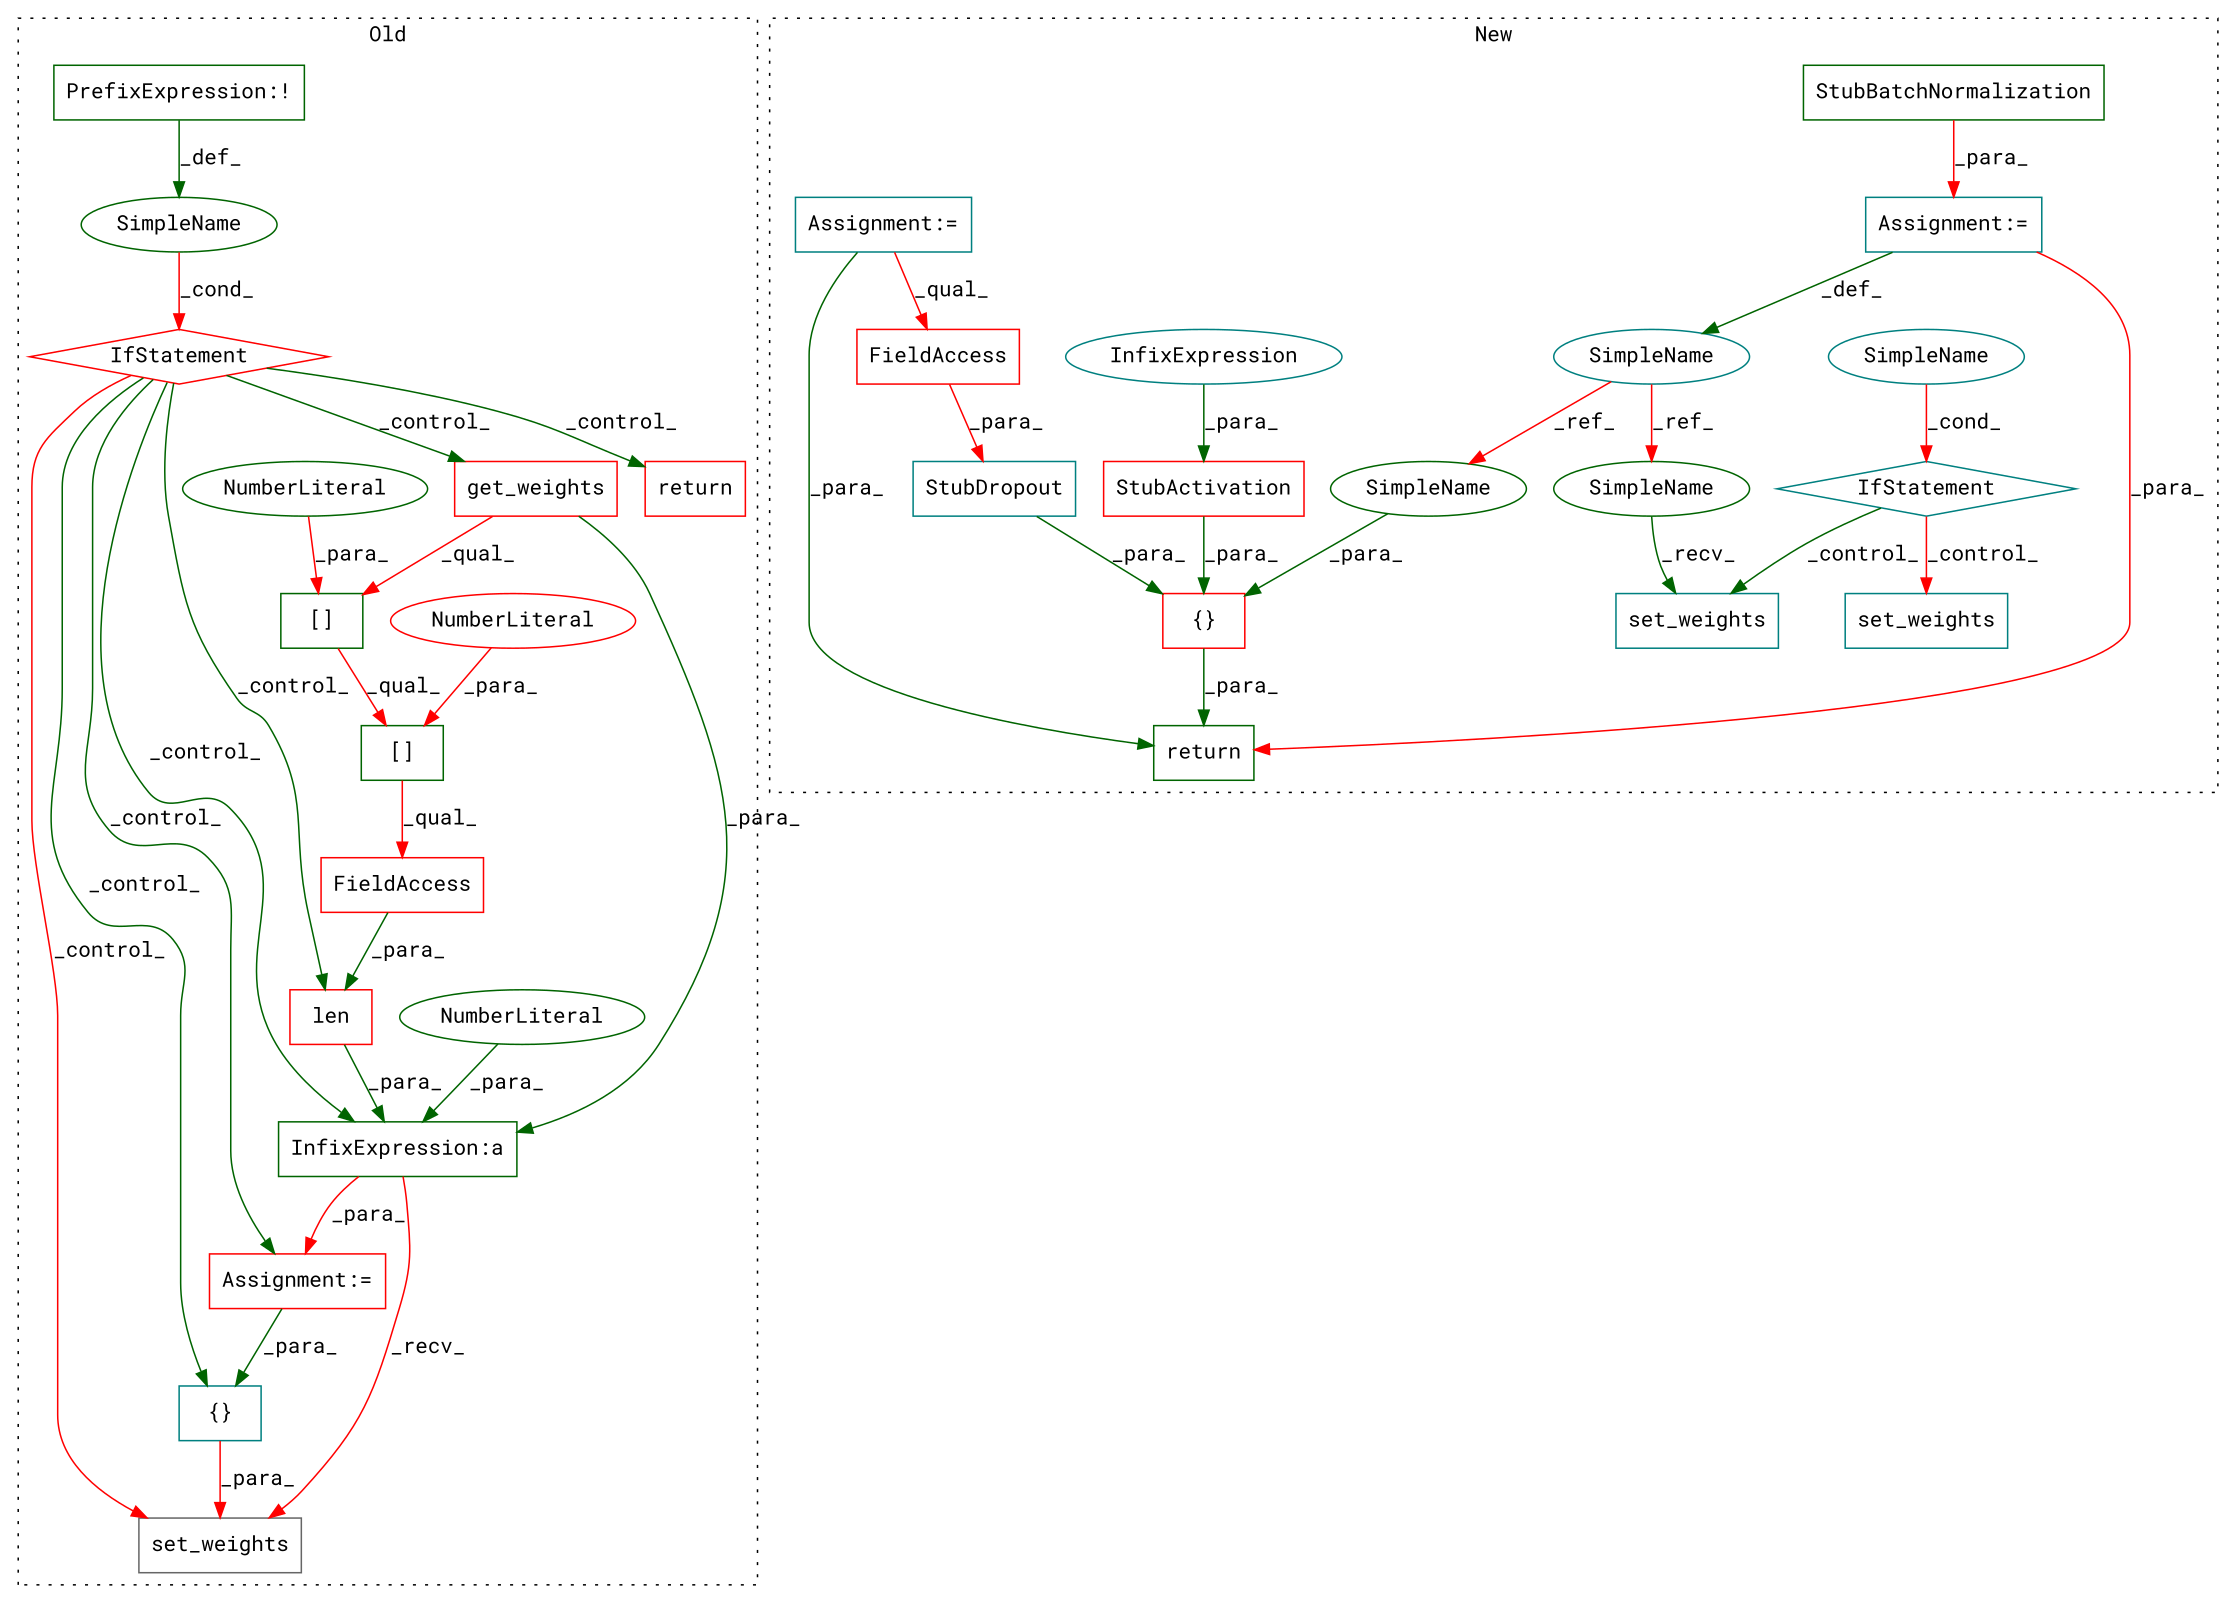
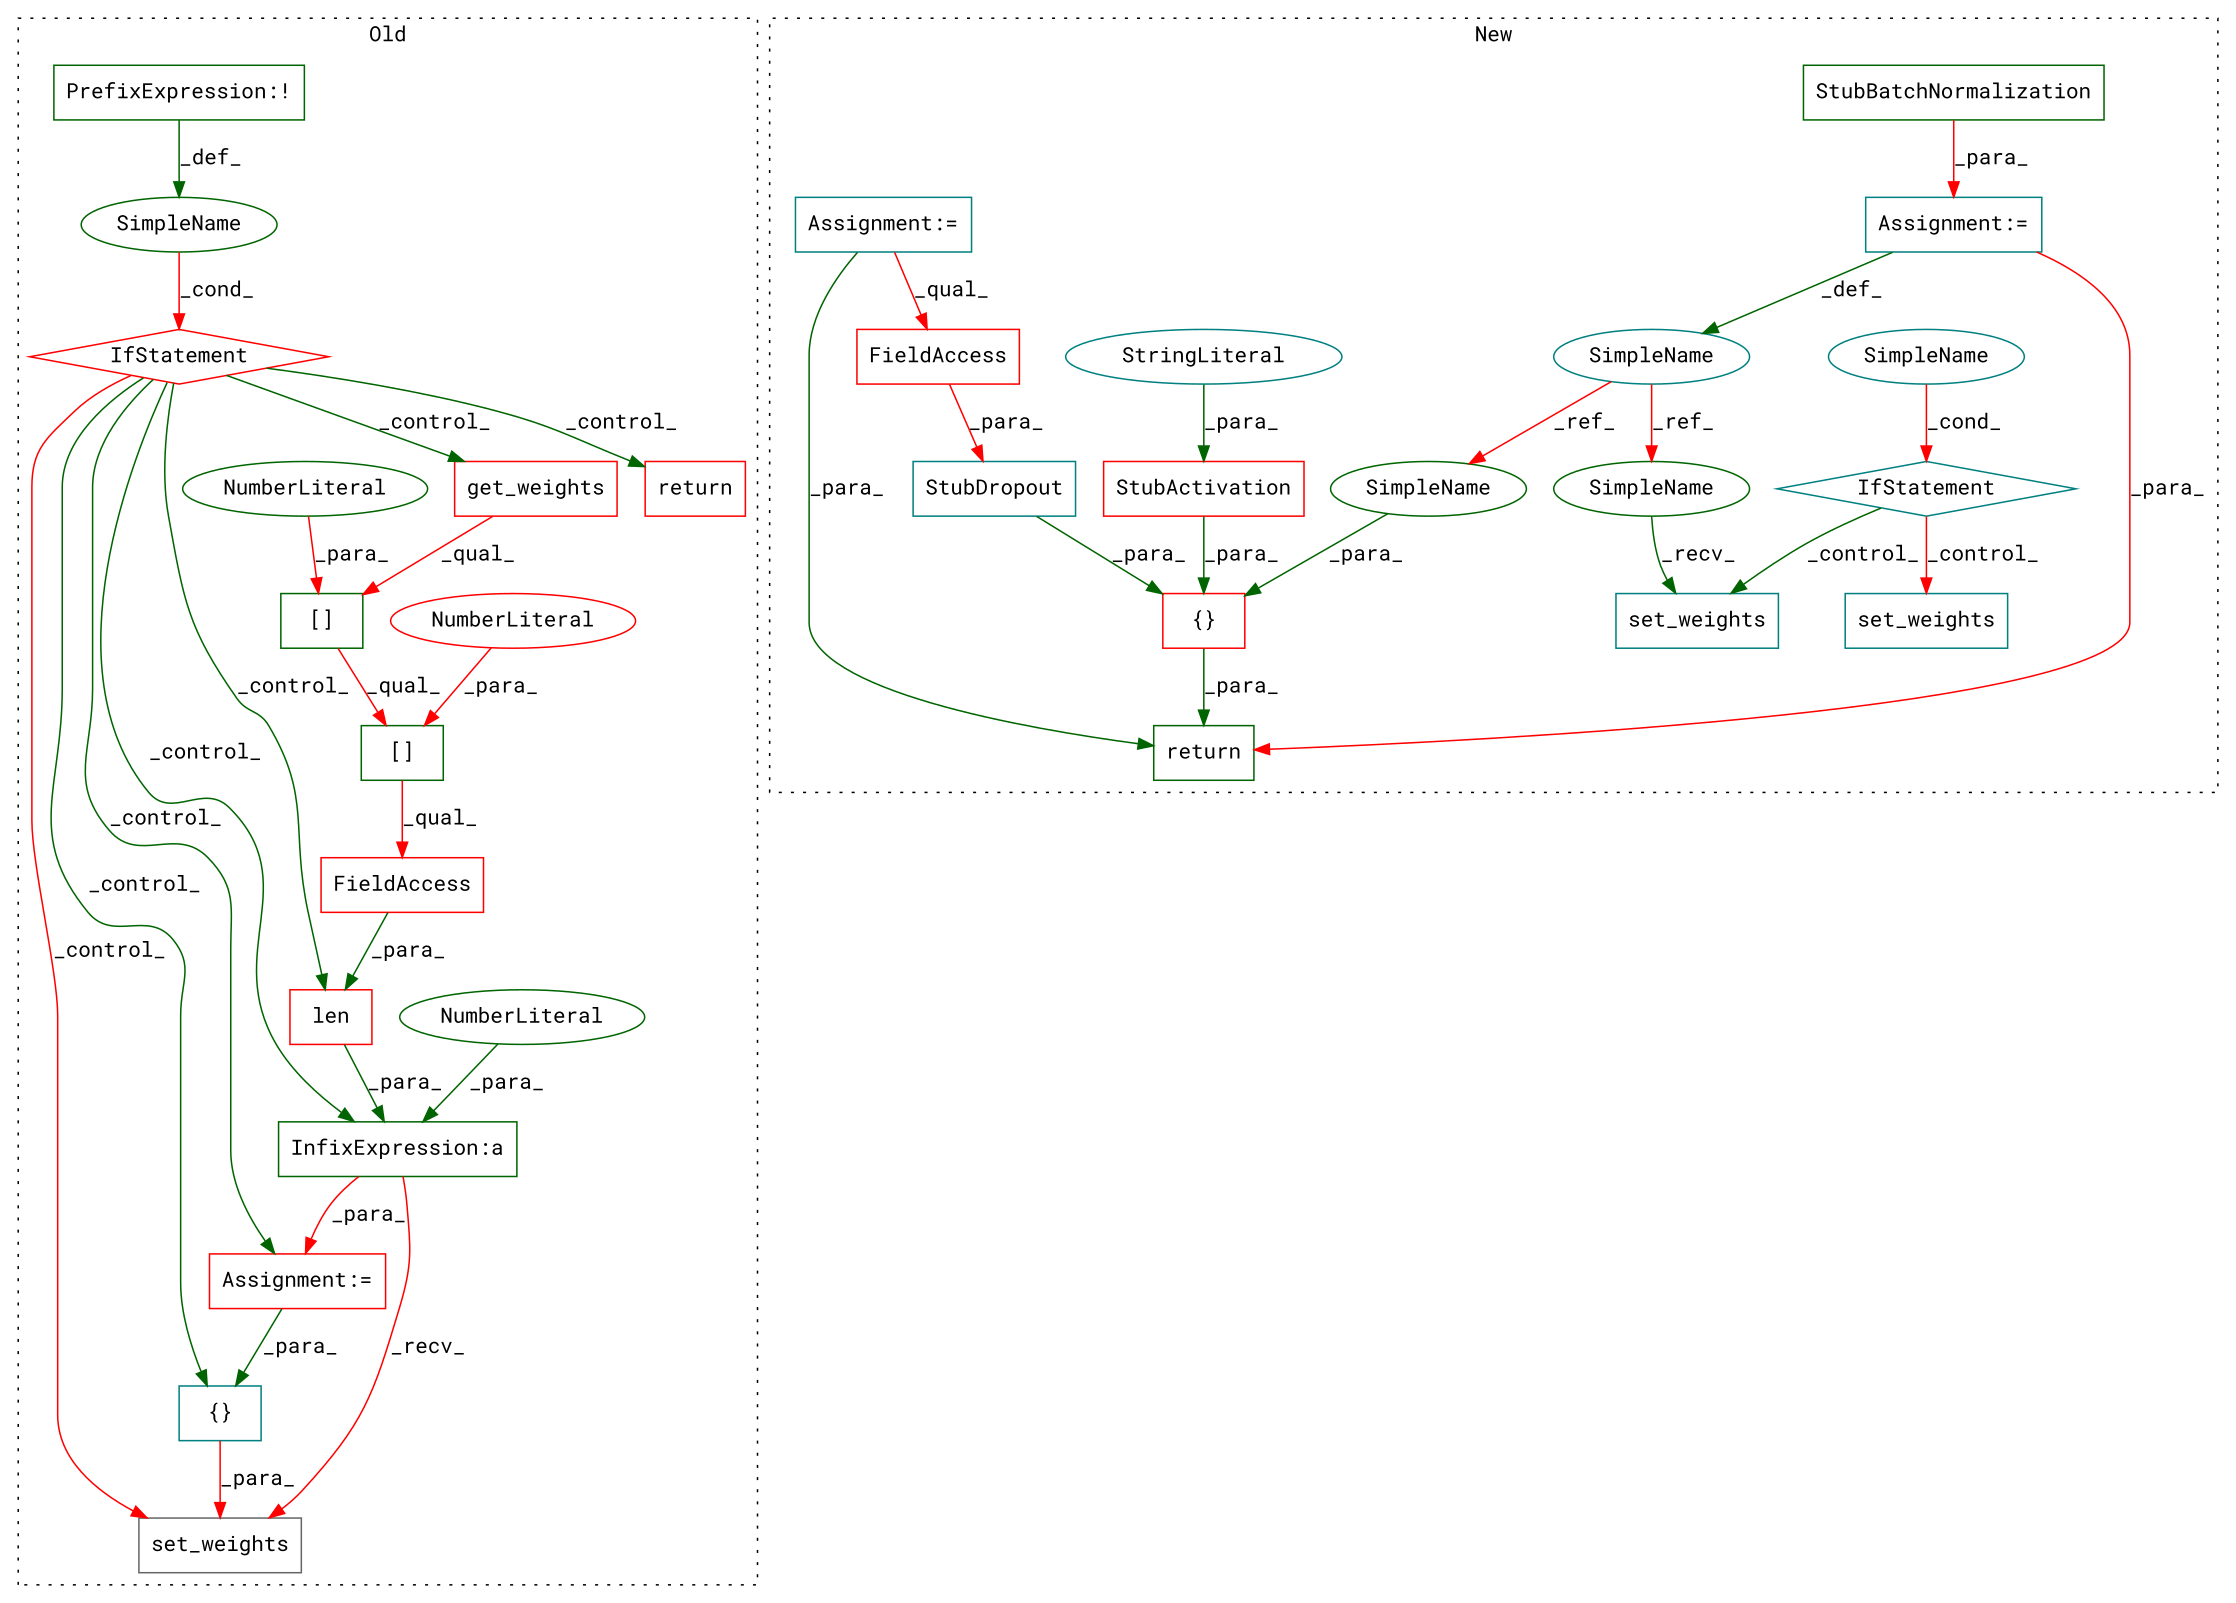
(1204, 357) -> (1204, 357)
(726, 844) -> none
